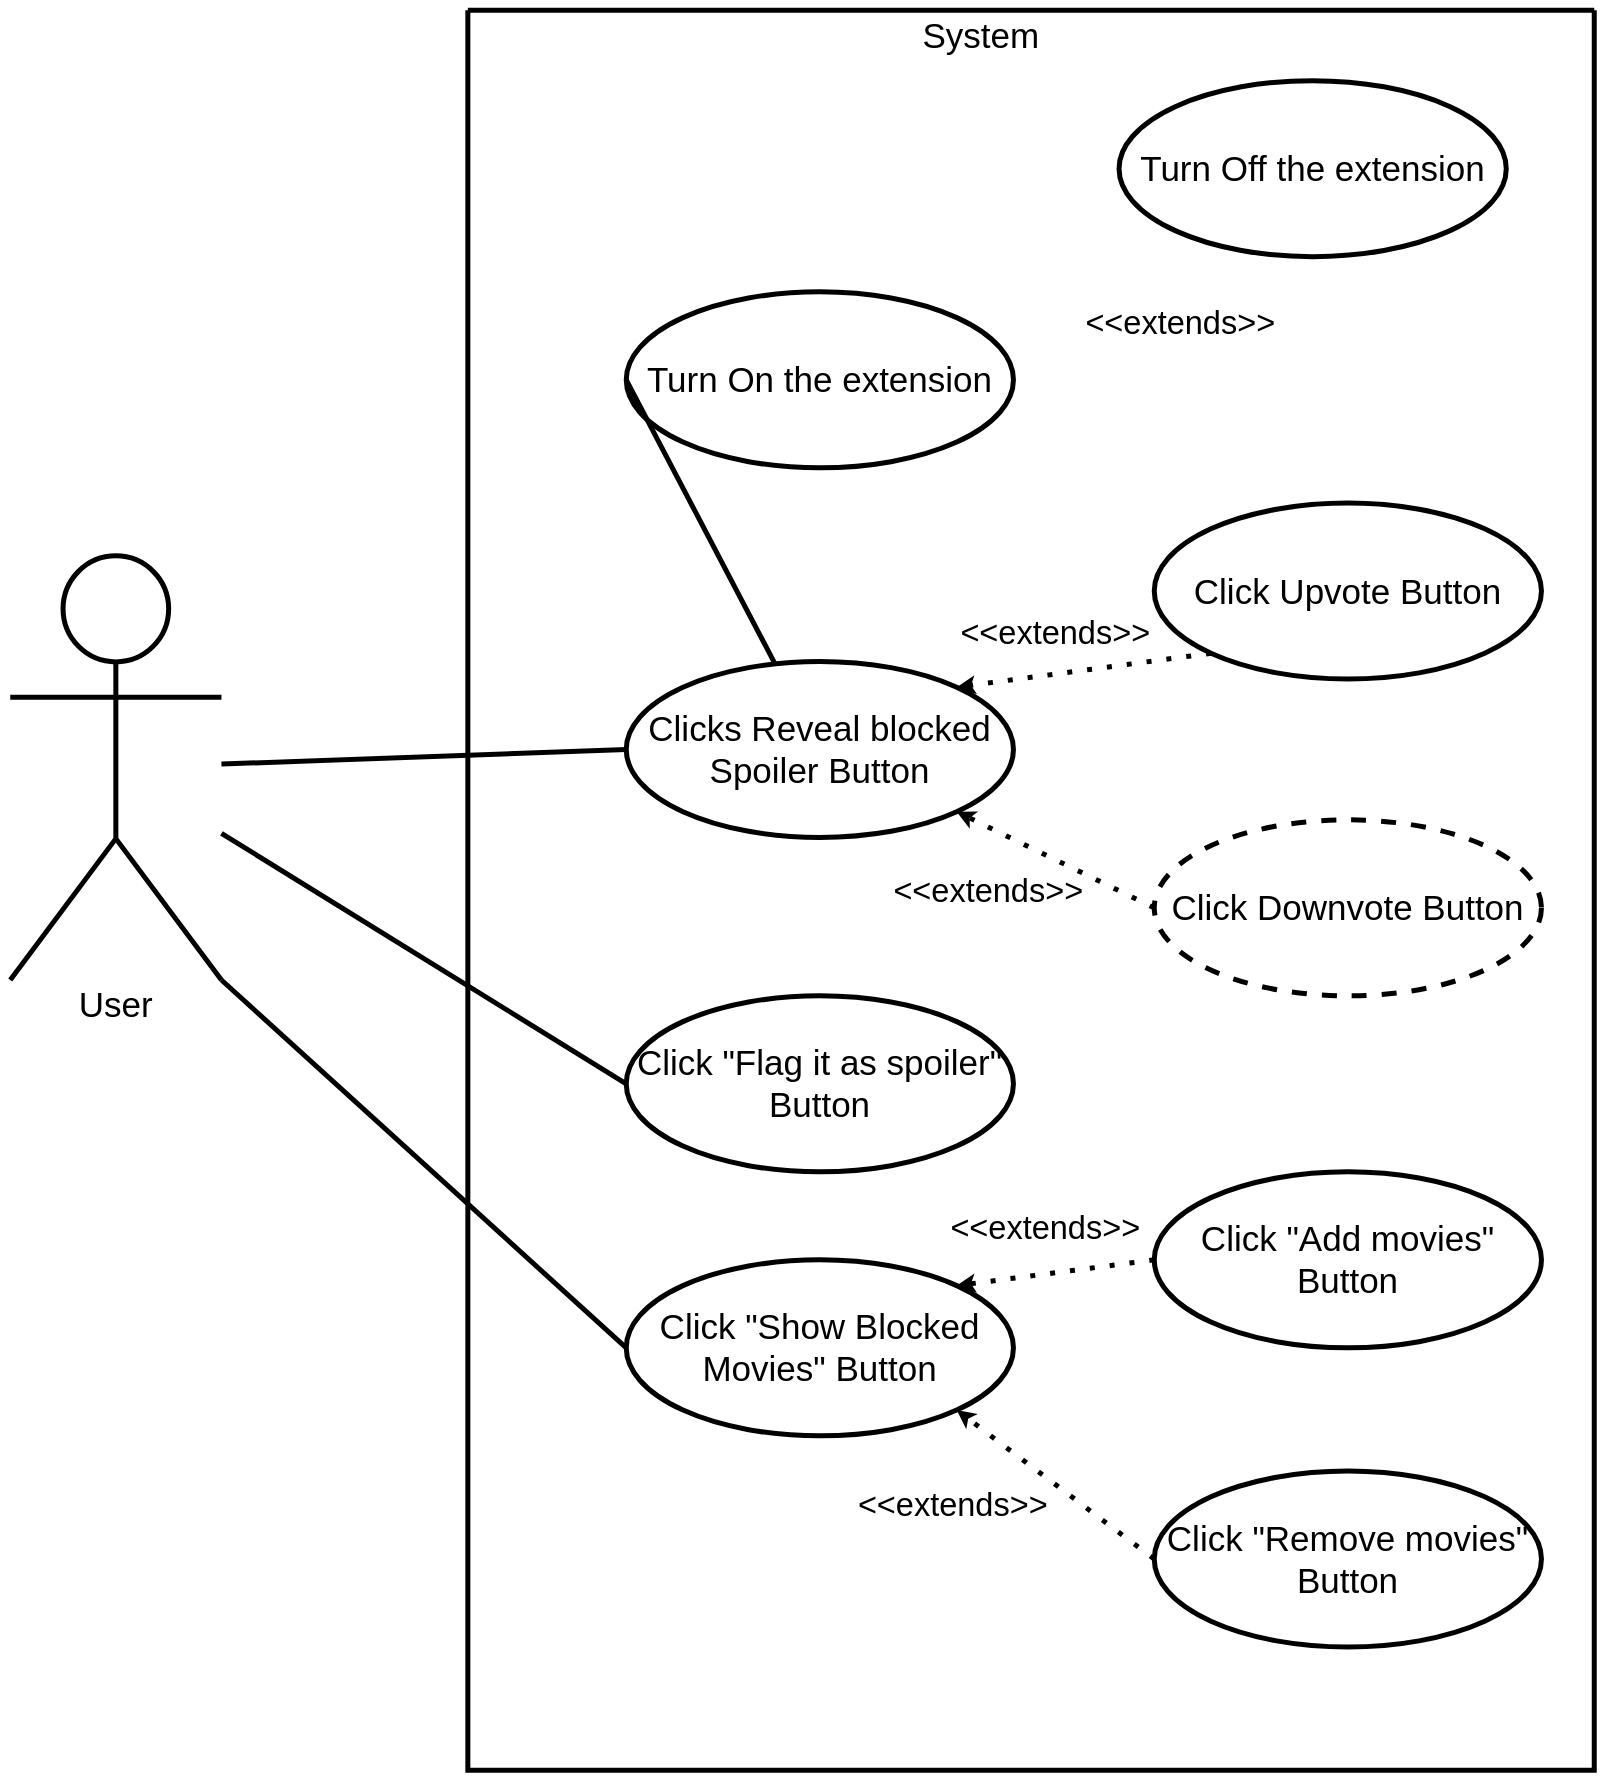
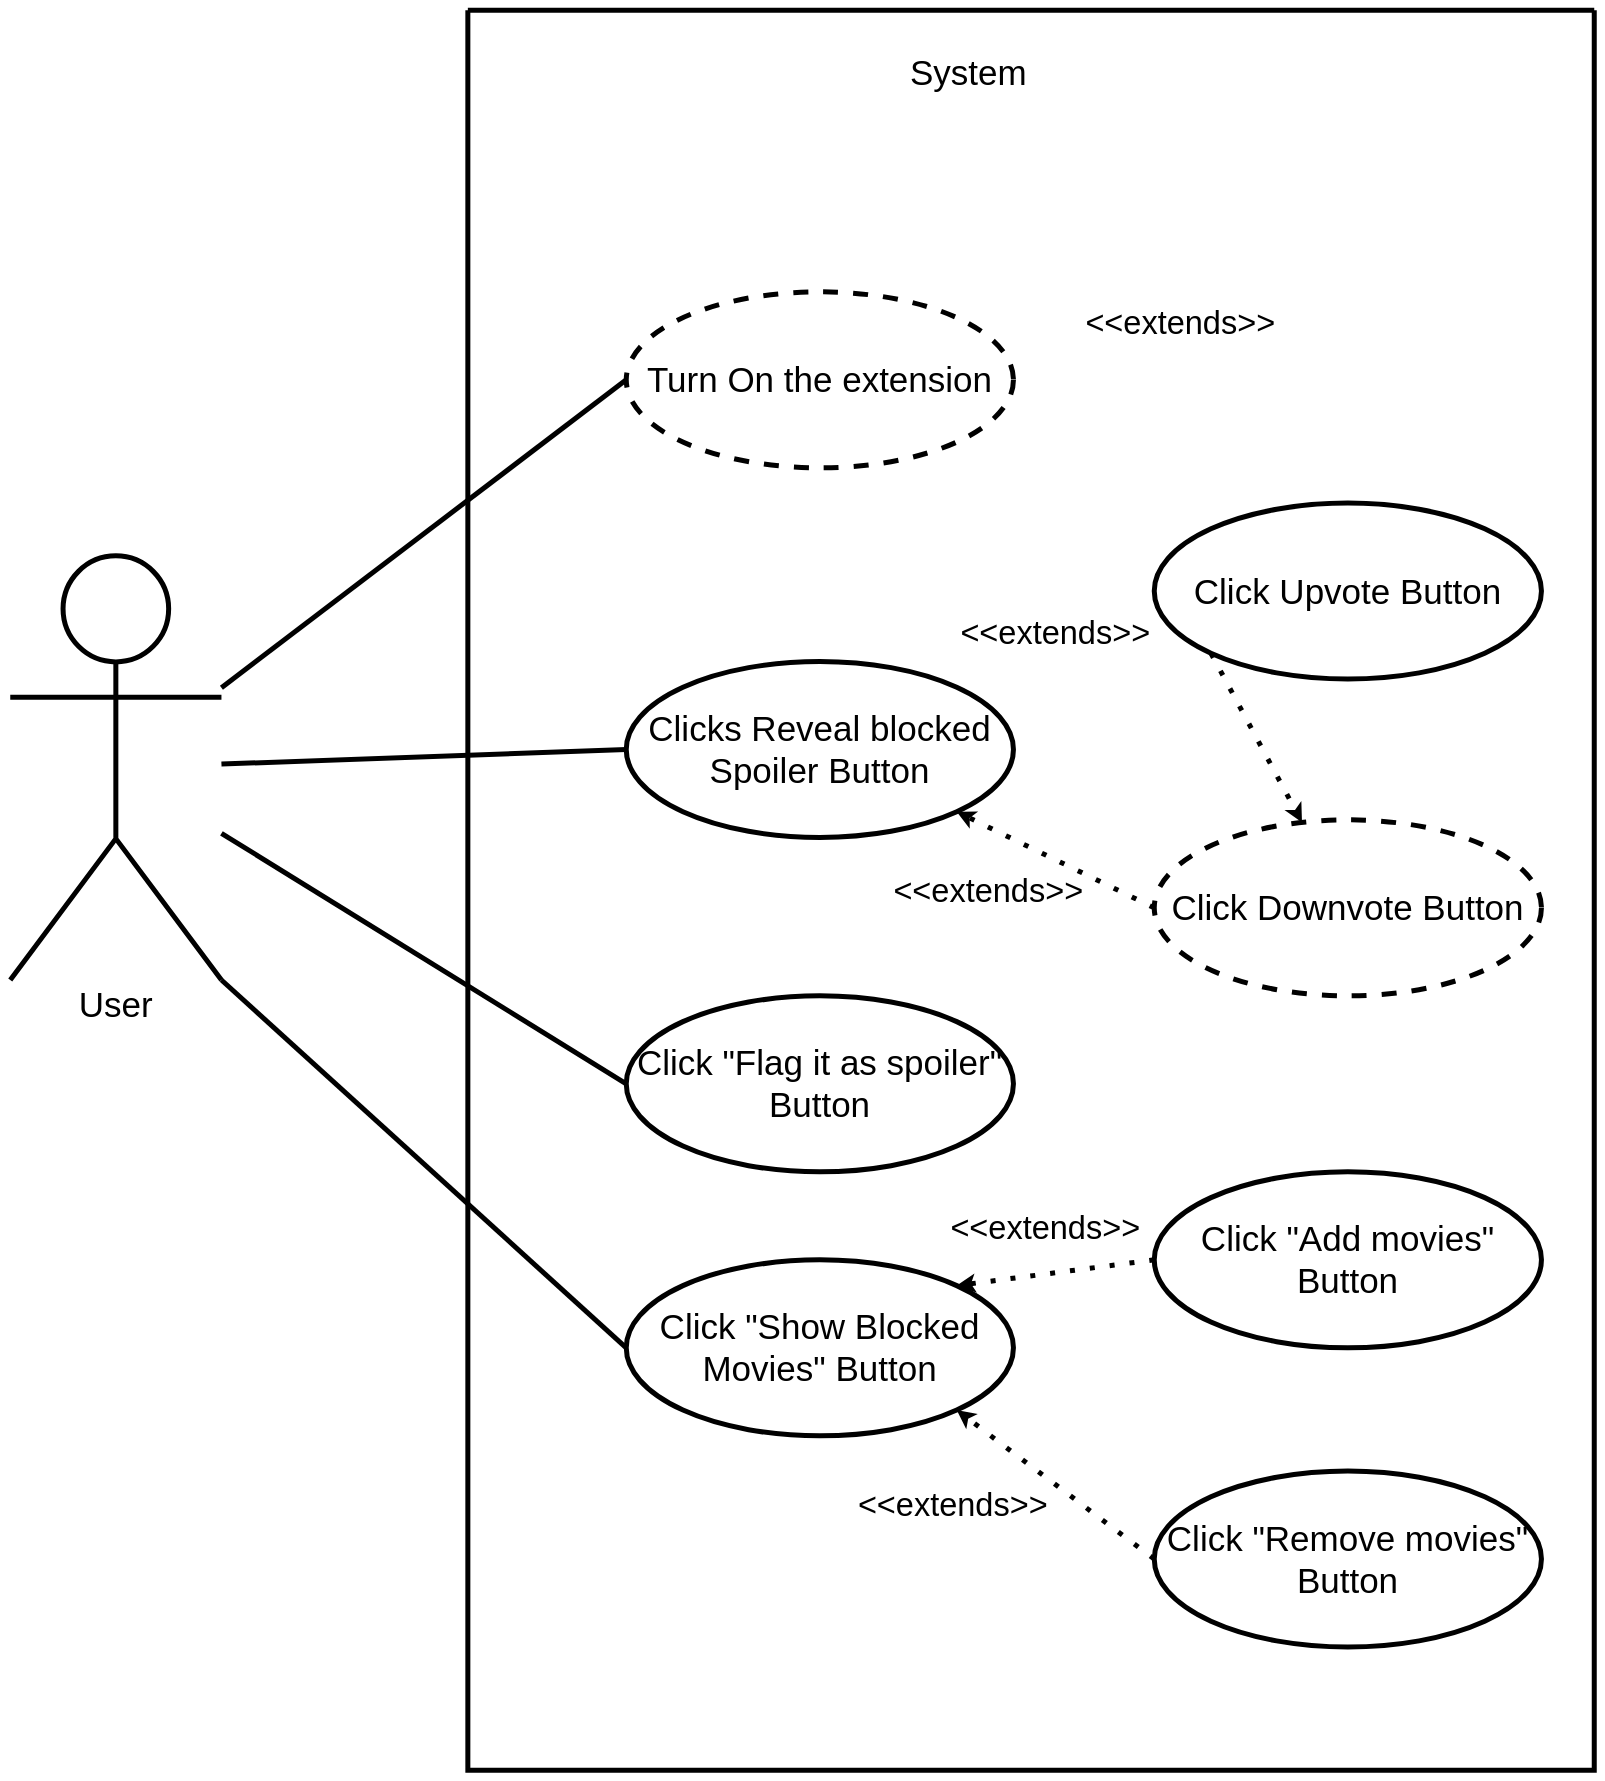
(981, 35) -> (968, 73)
(1313, 169) -> none
(820, 380) -> (820, 380)
(701, 522) -> (424, 534)
(1169, 659) -> (1240, 708)
